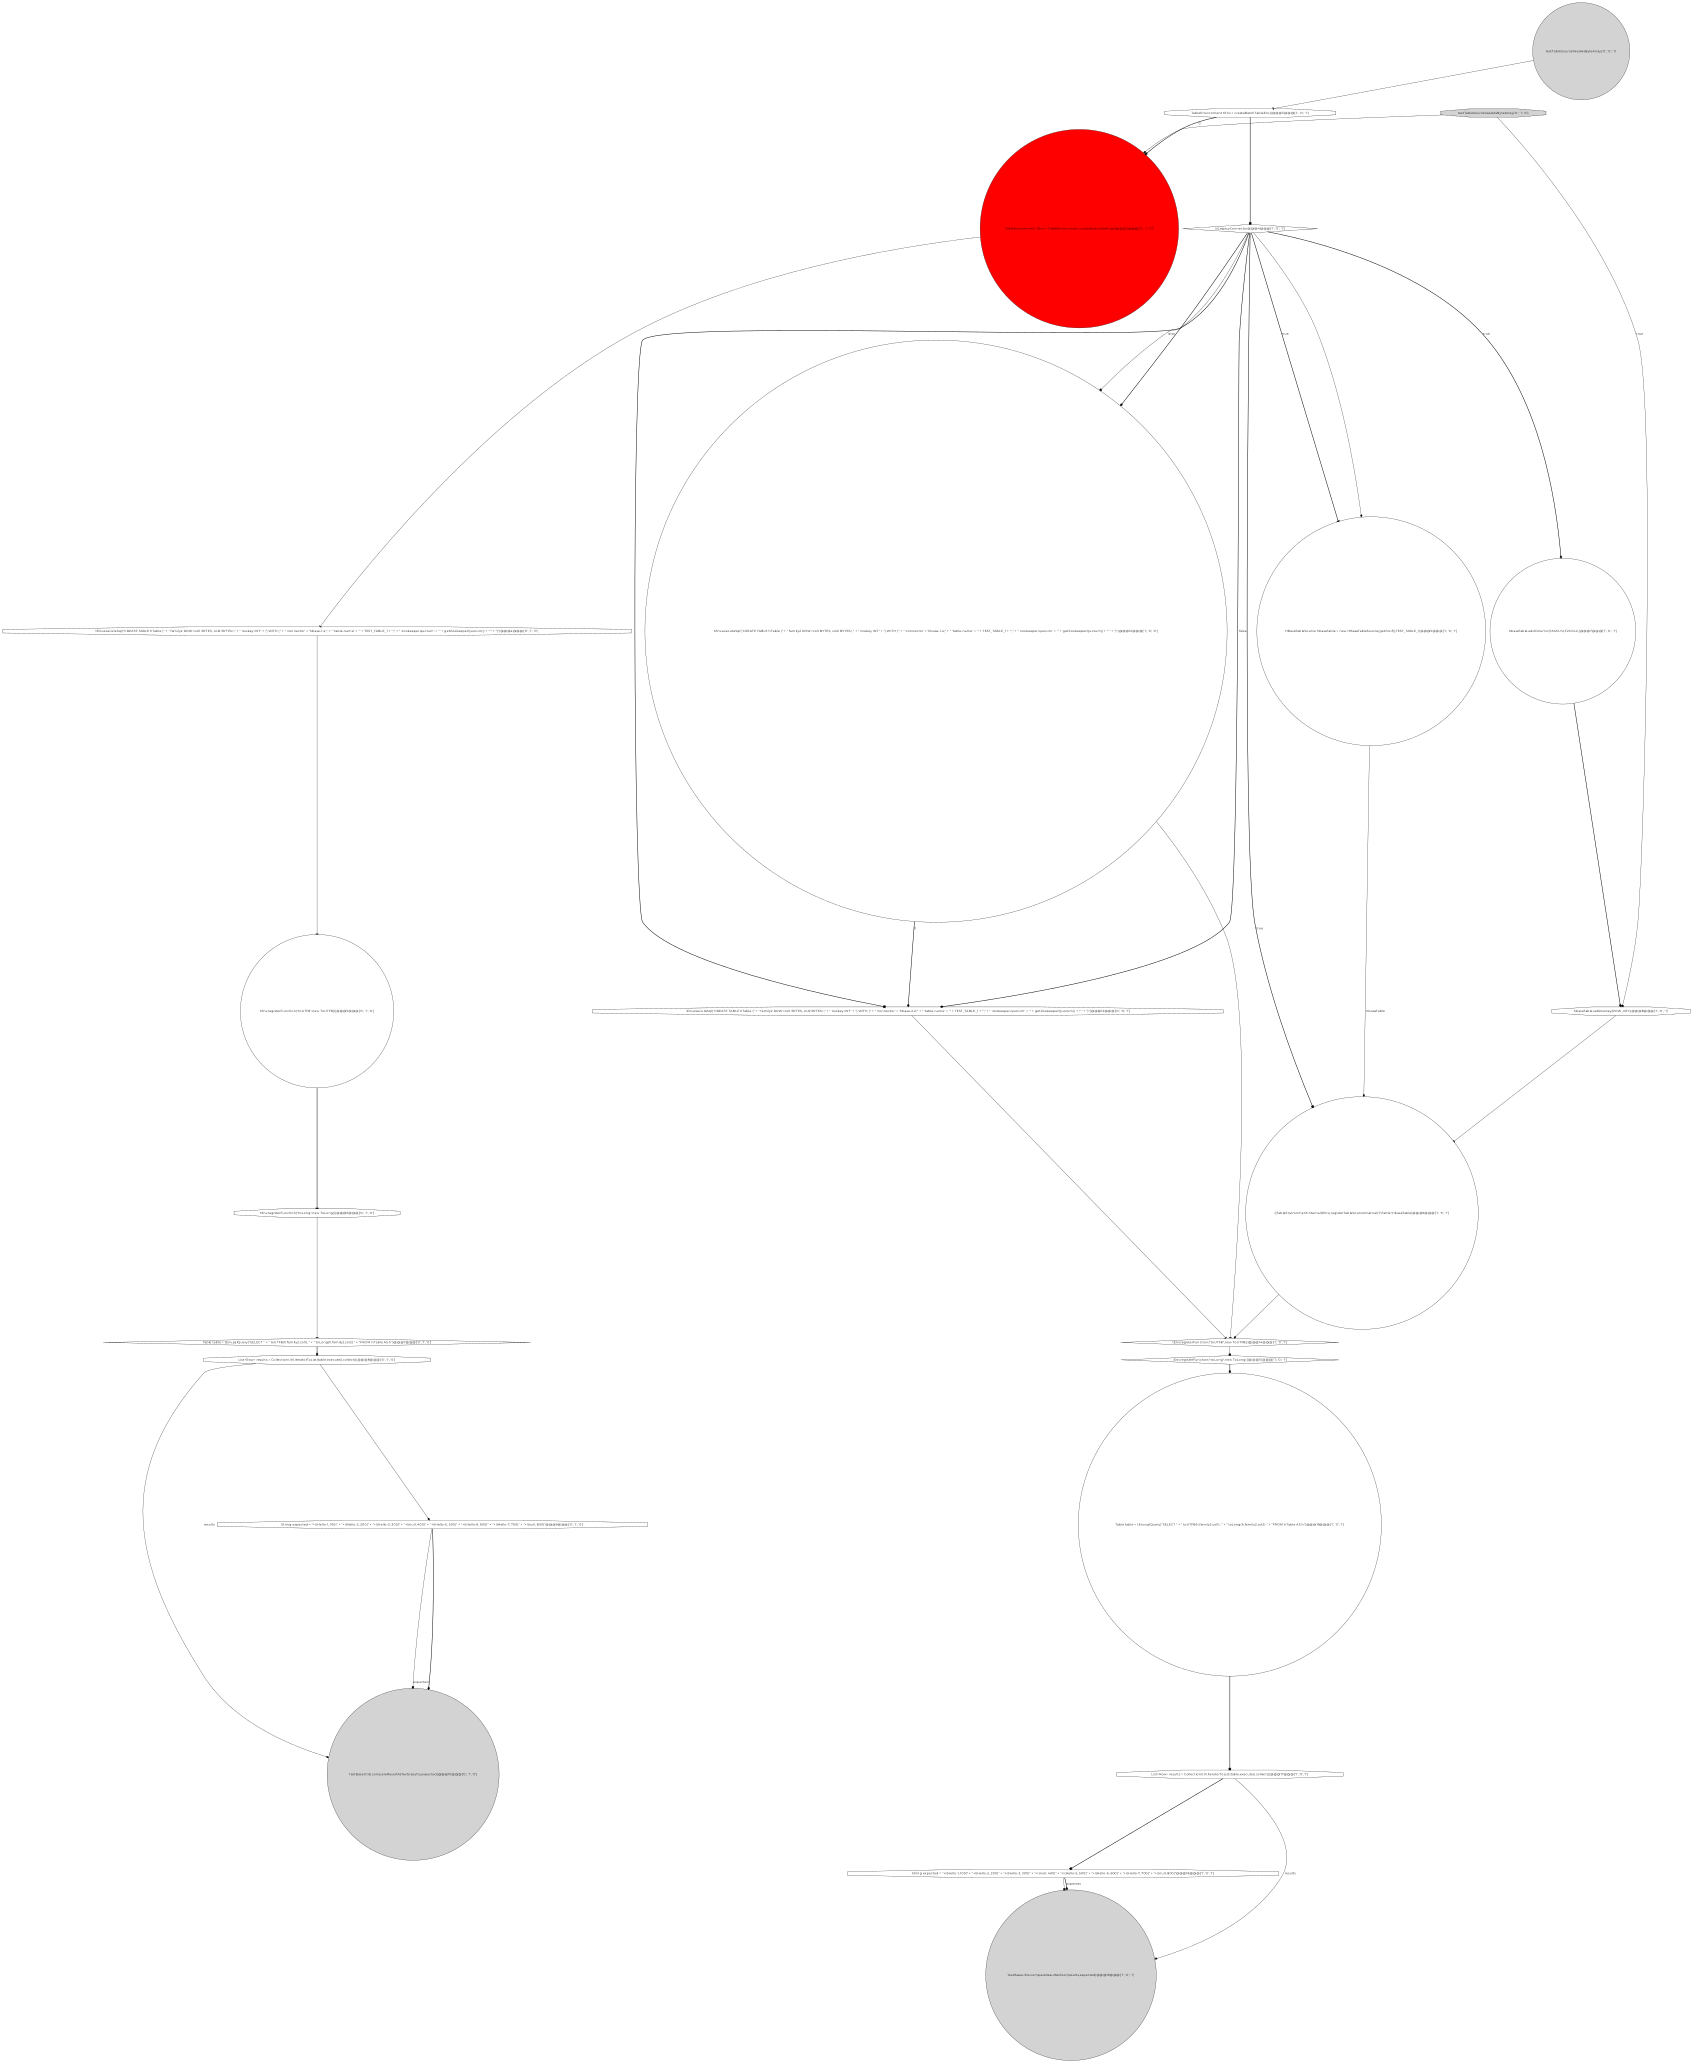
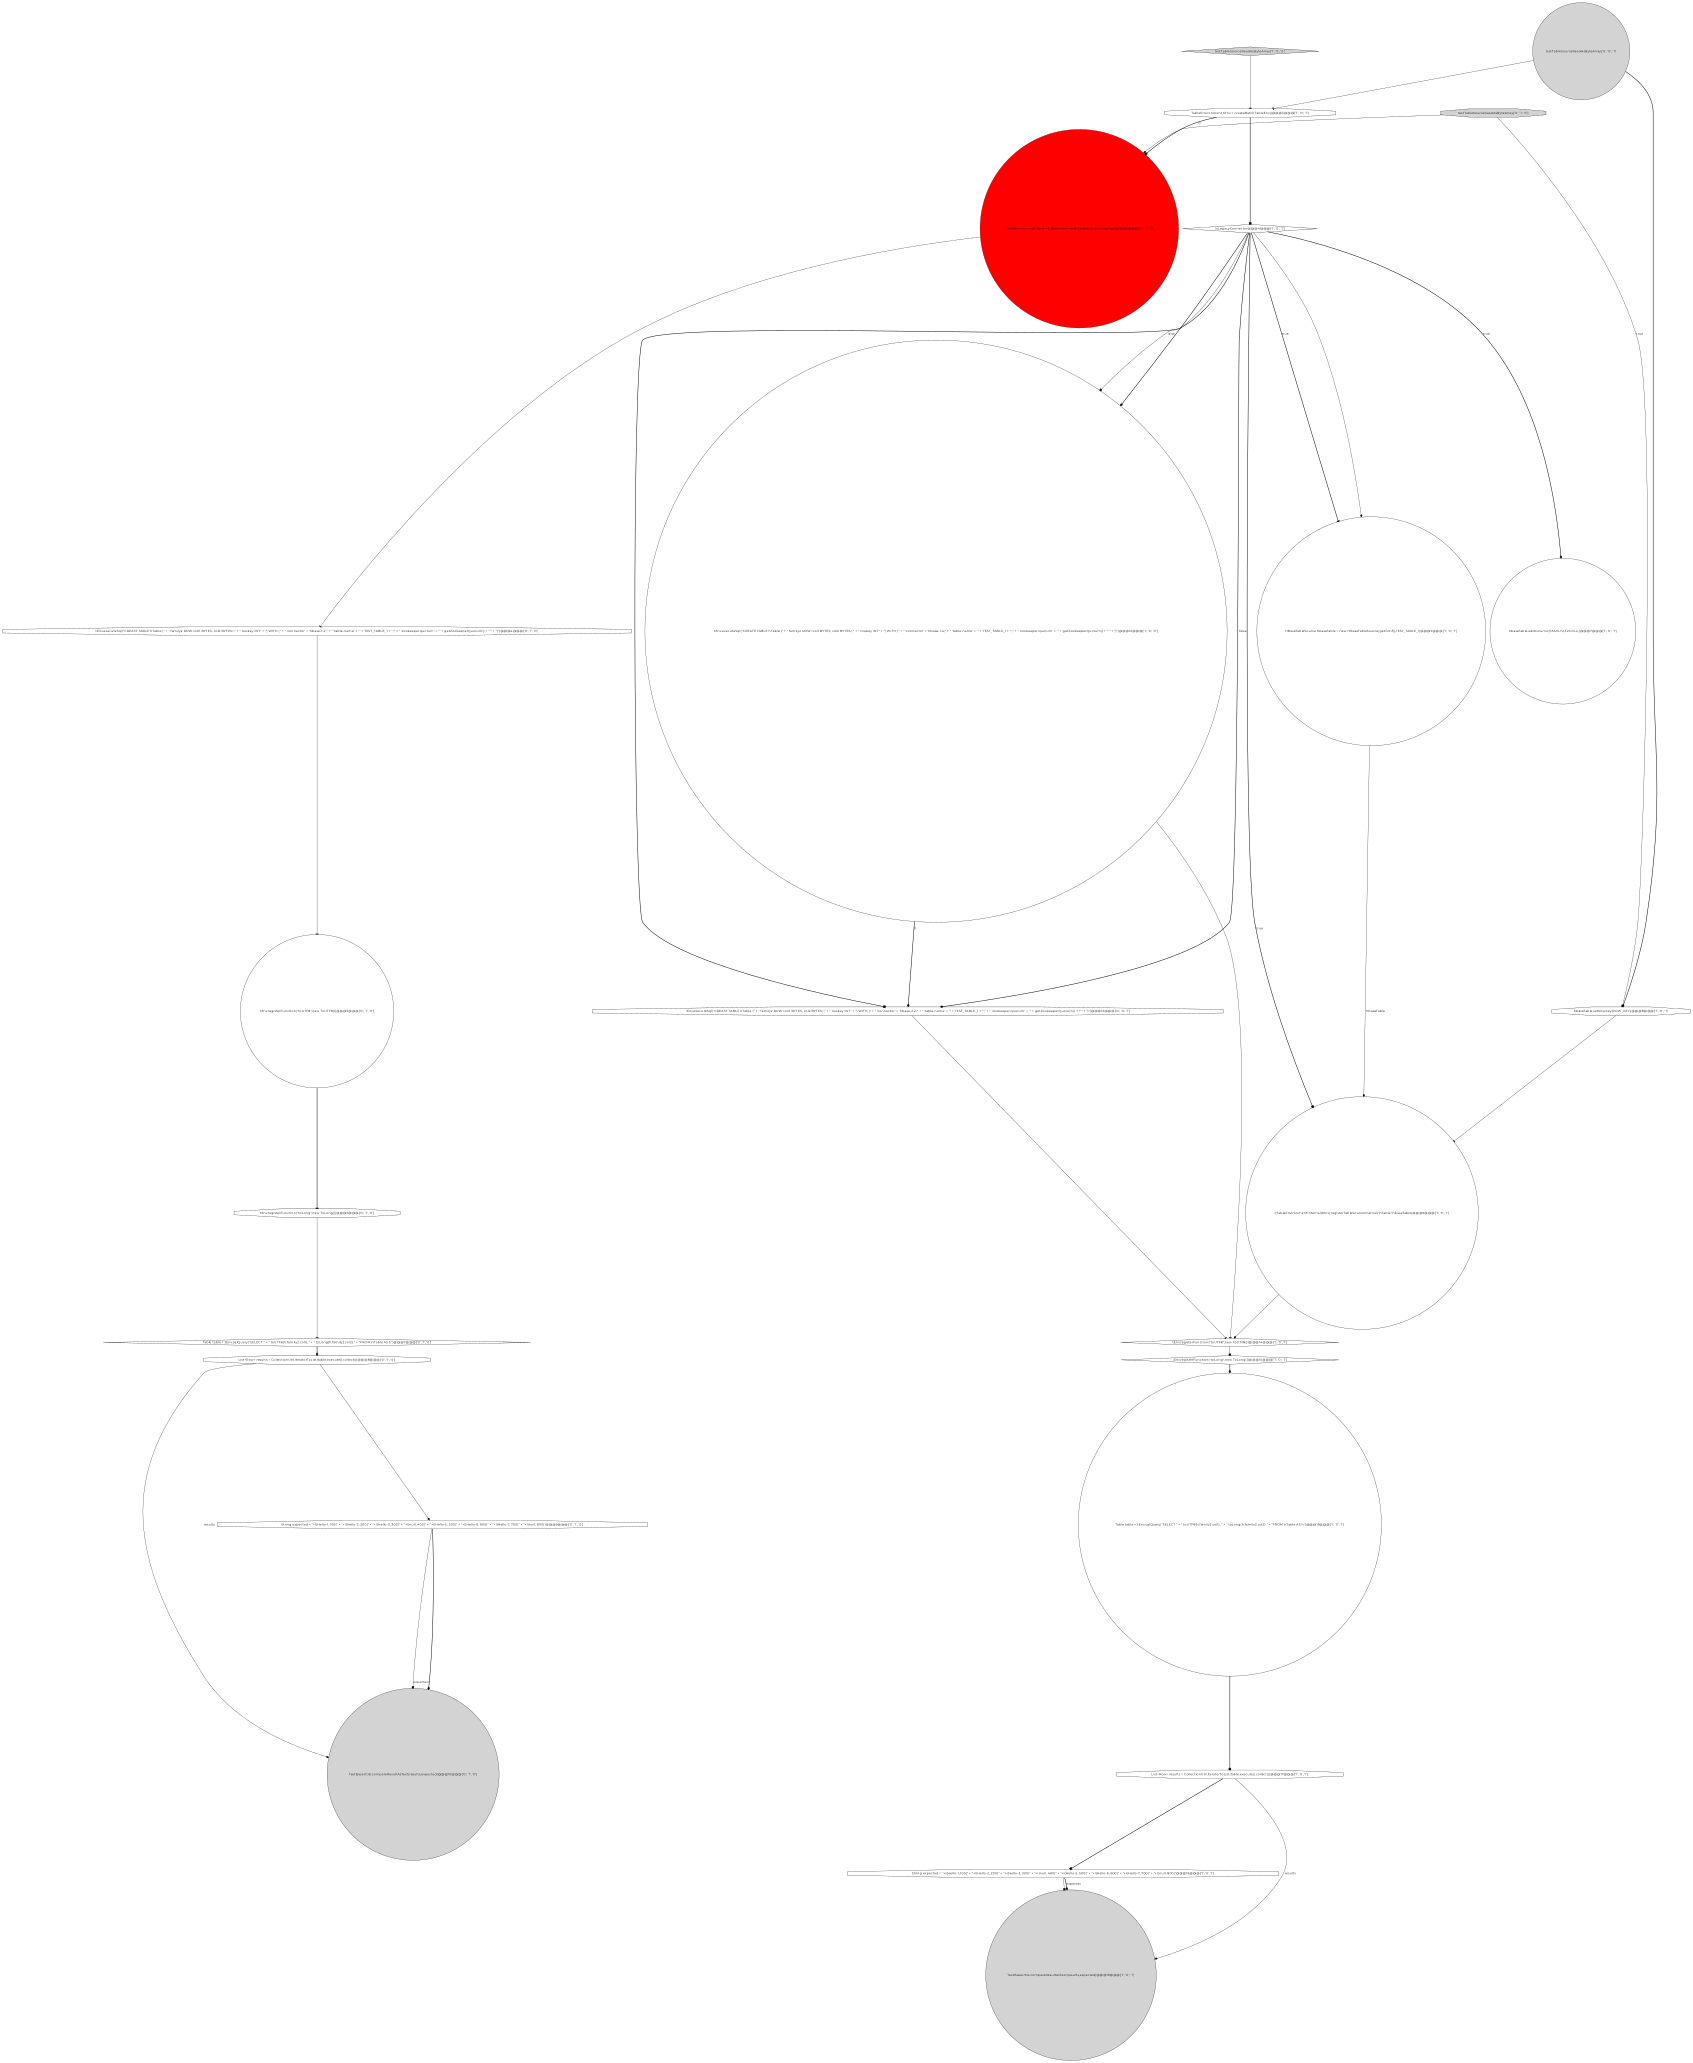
none -> (1250, 51)
(1597, 854) -> (1653, 534)
